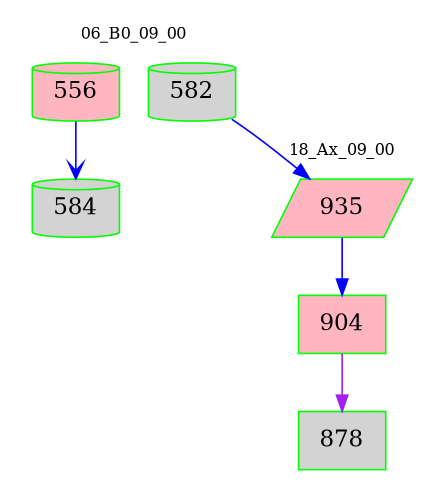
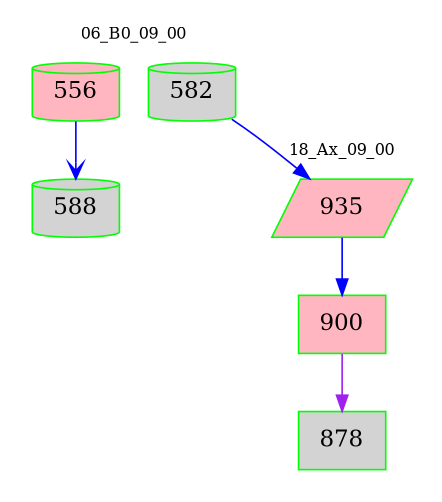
(76, 208) -> (76, 208)
(342, 324) -> (342, 324)
